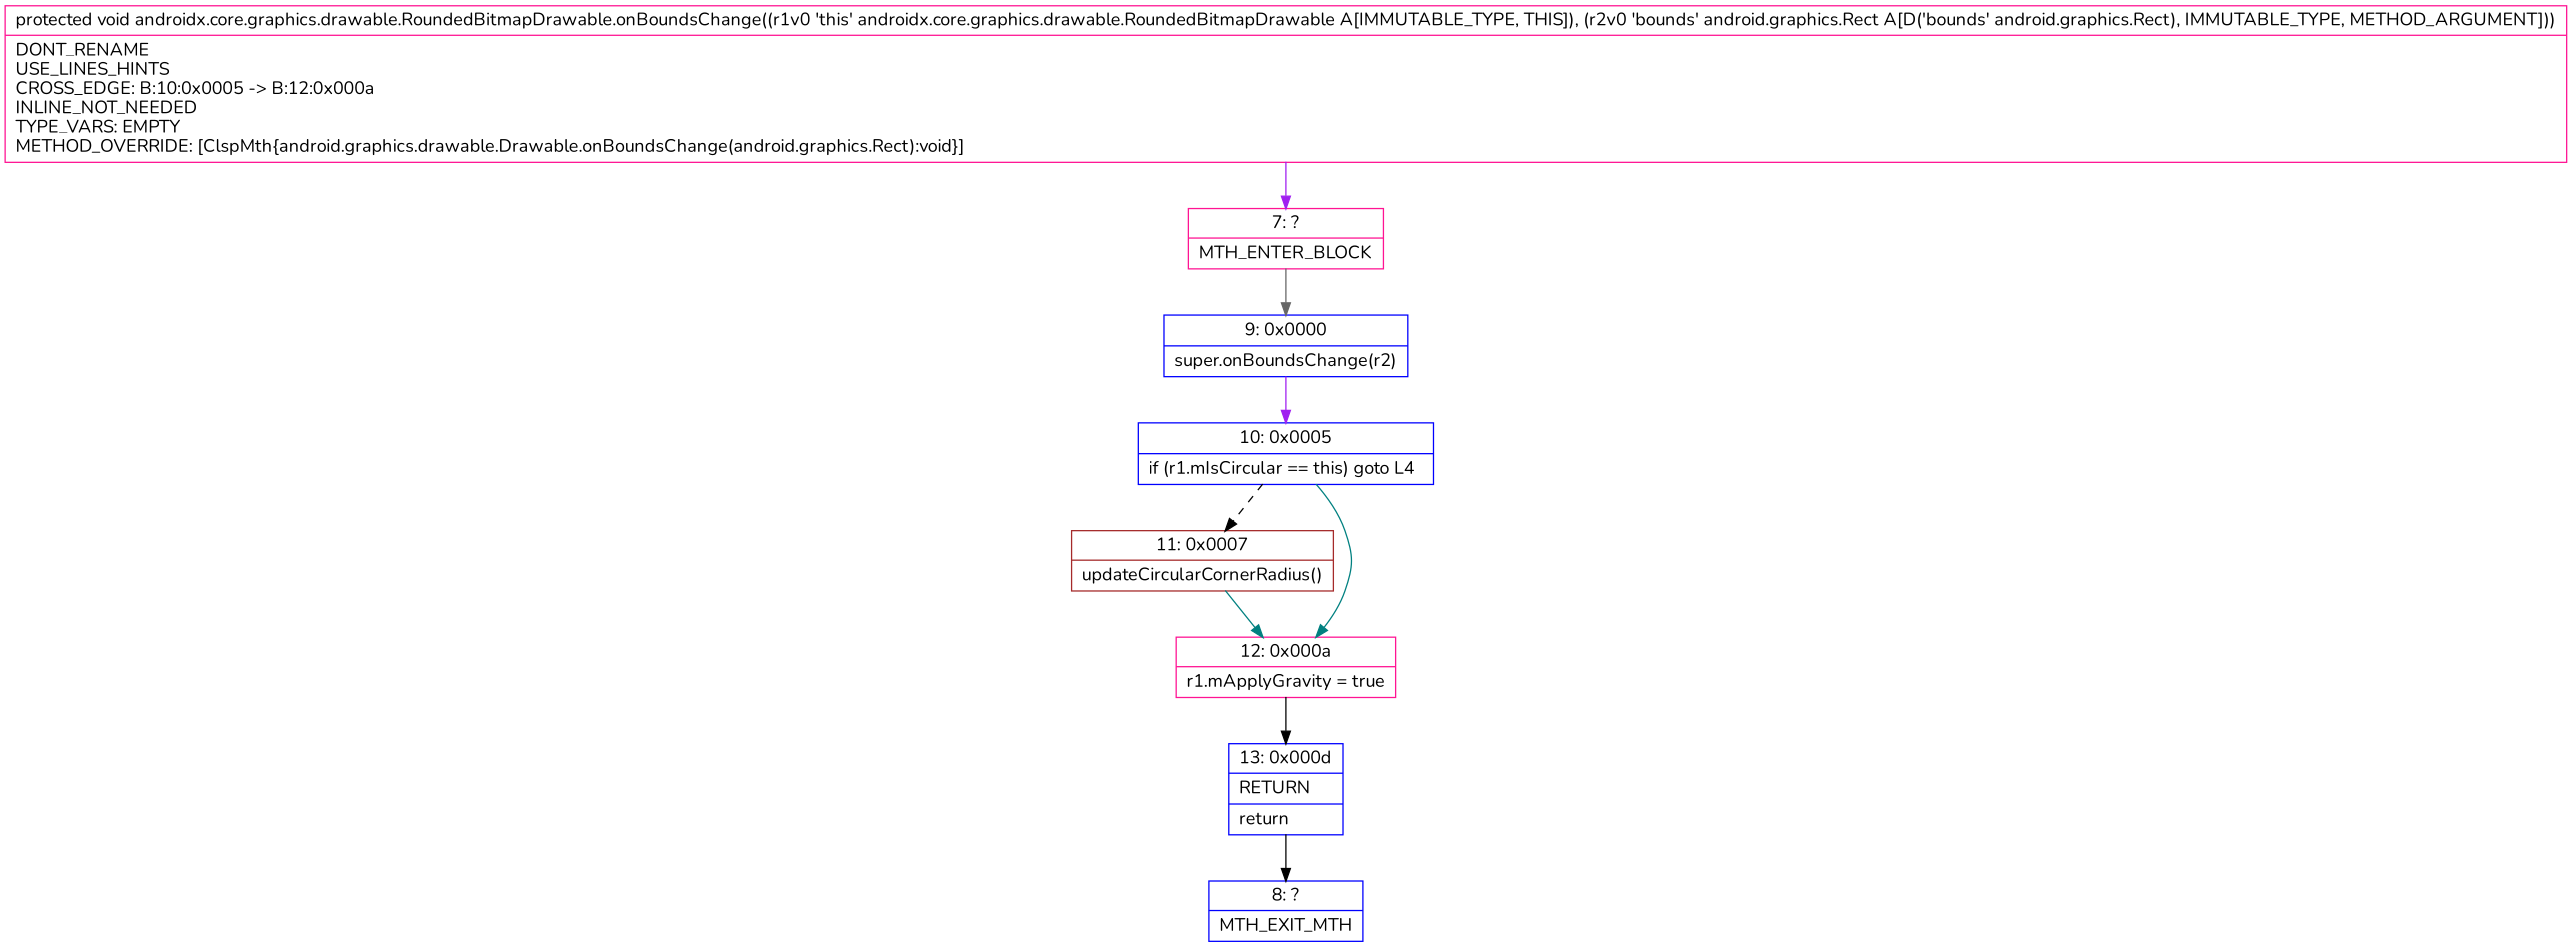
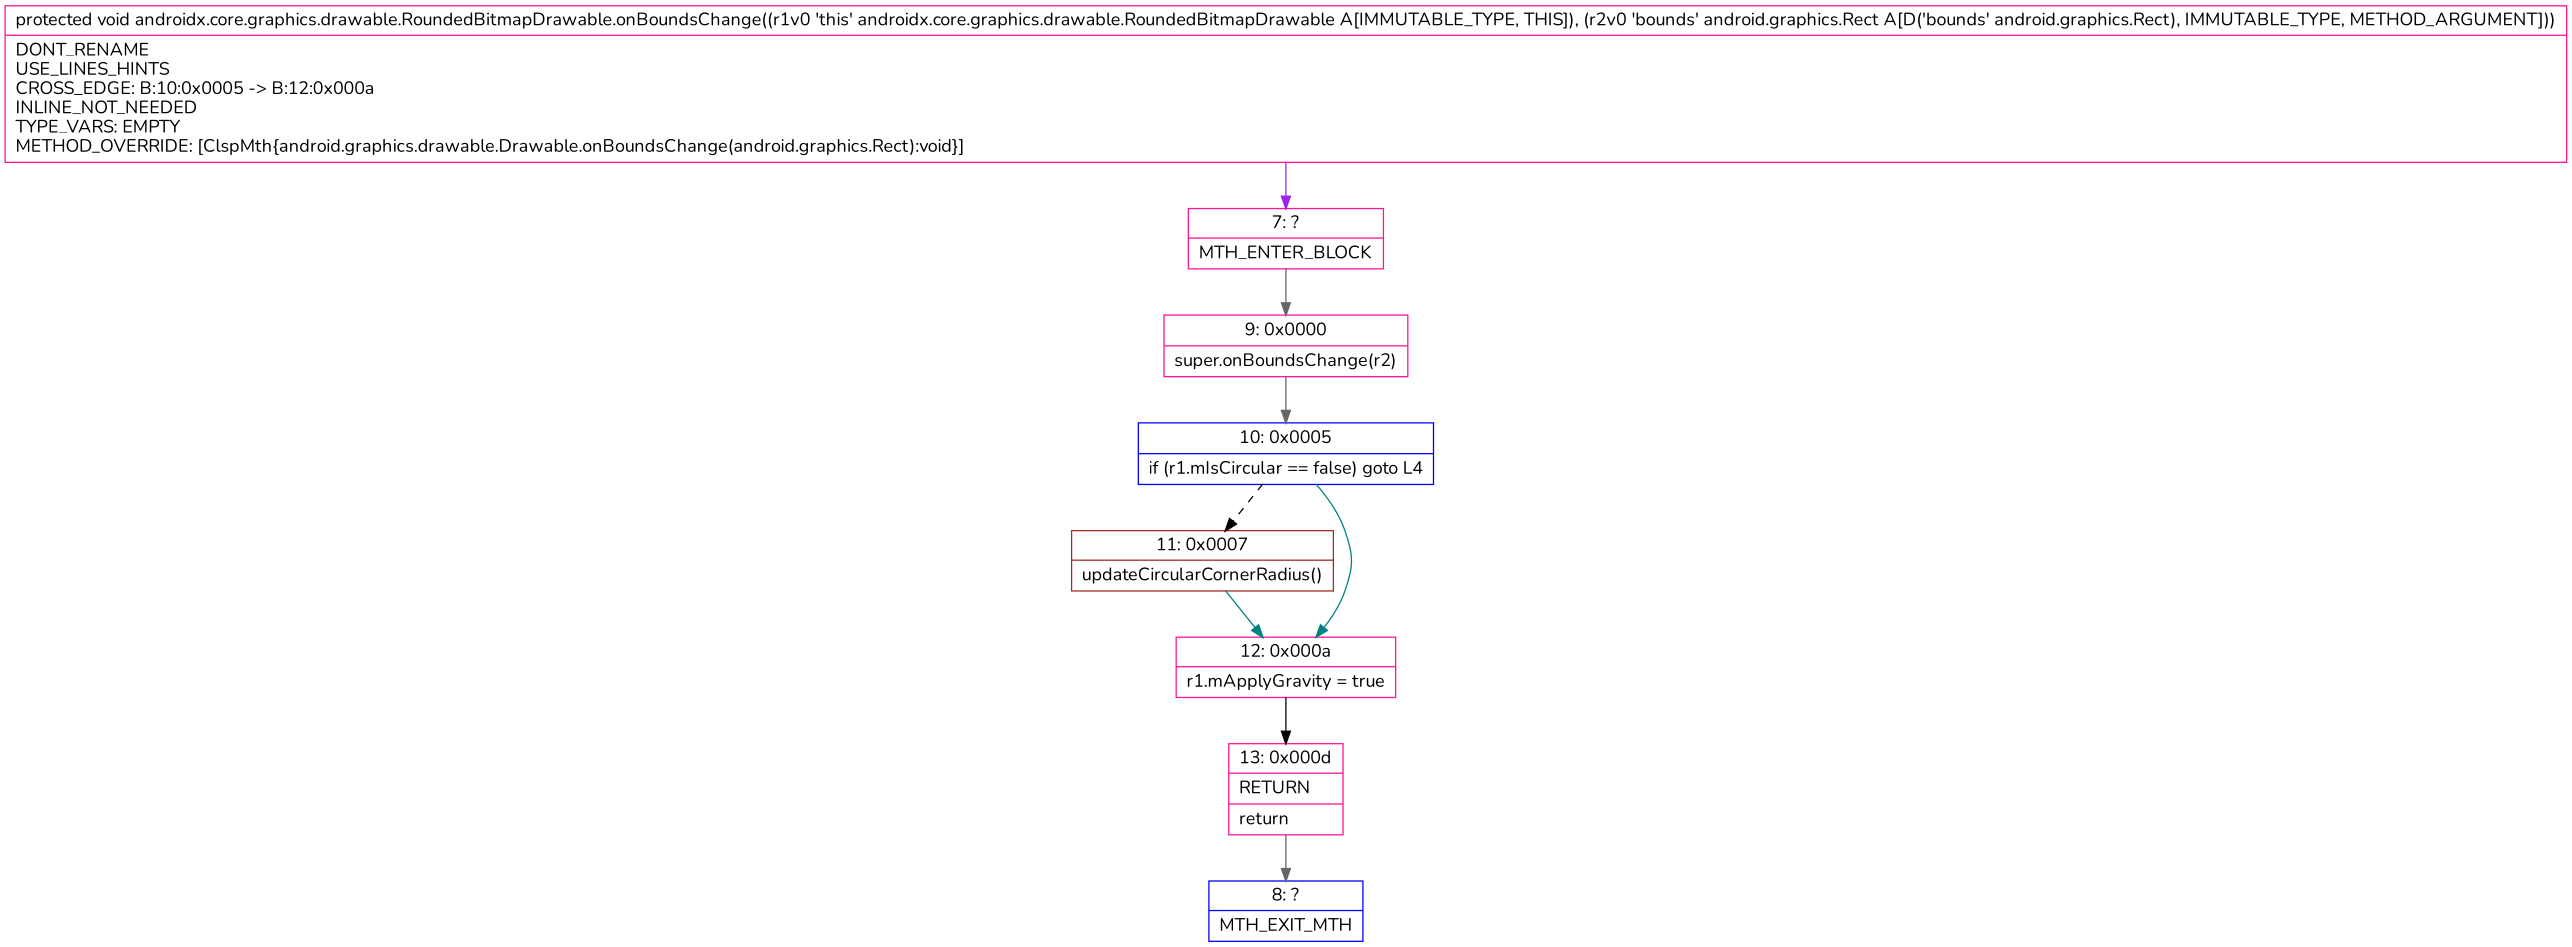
(1286, 346) -> (1286, 346)
(1286, 393) -> (1286, 393)
(1282, 468) -> (1286, 468)
(1286, 789) -> (1286, 789)
(1286, 851) -> (1286, 851)
